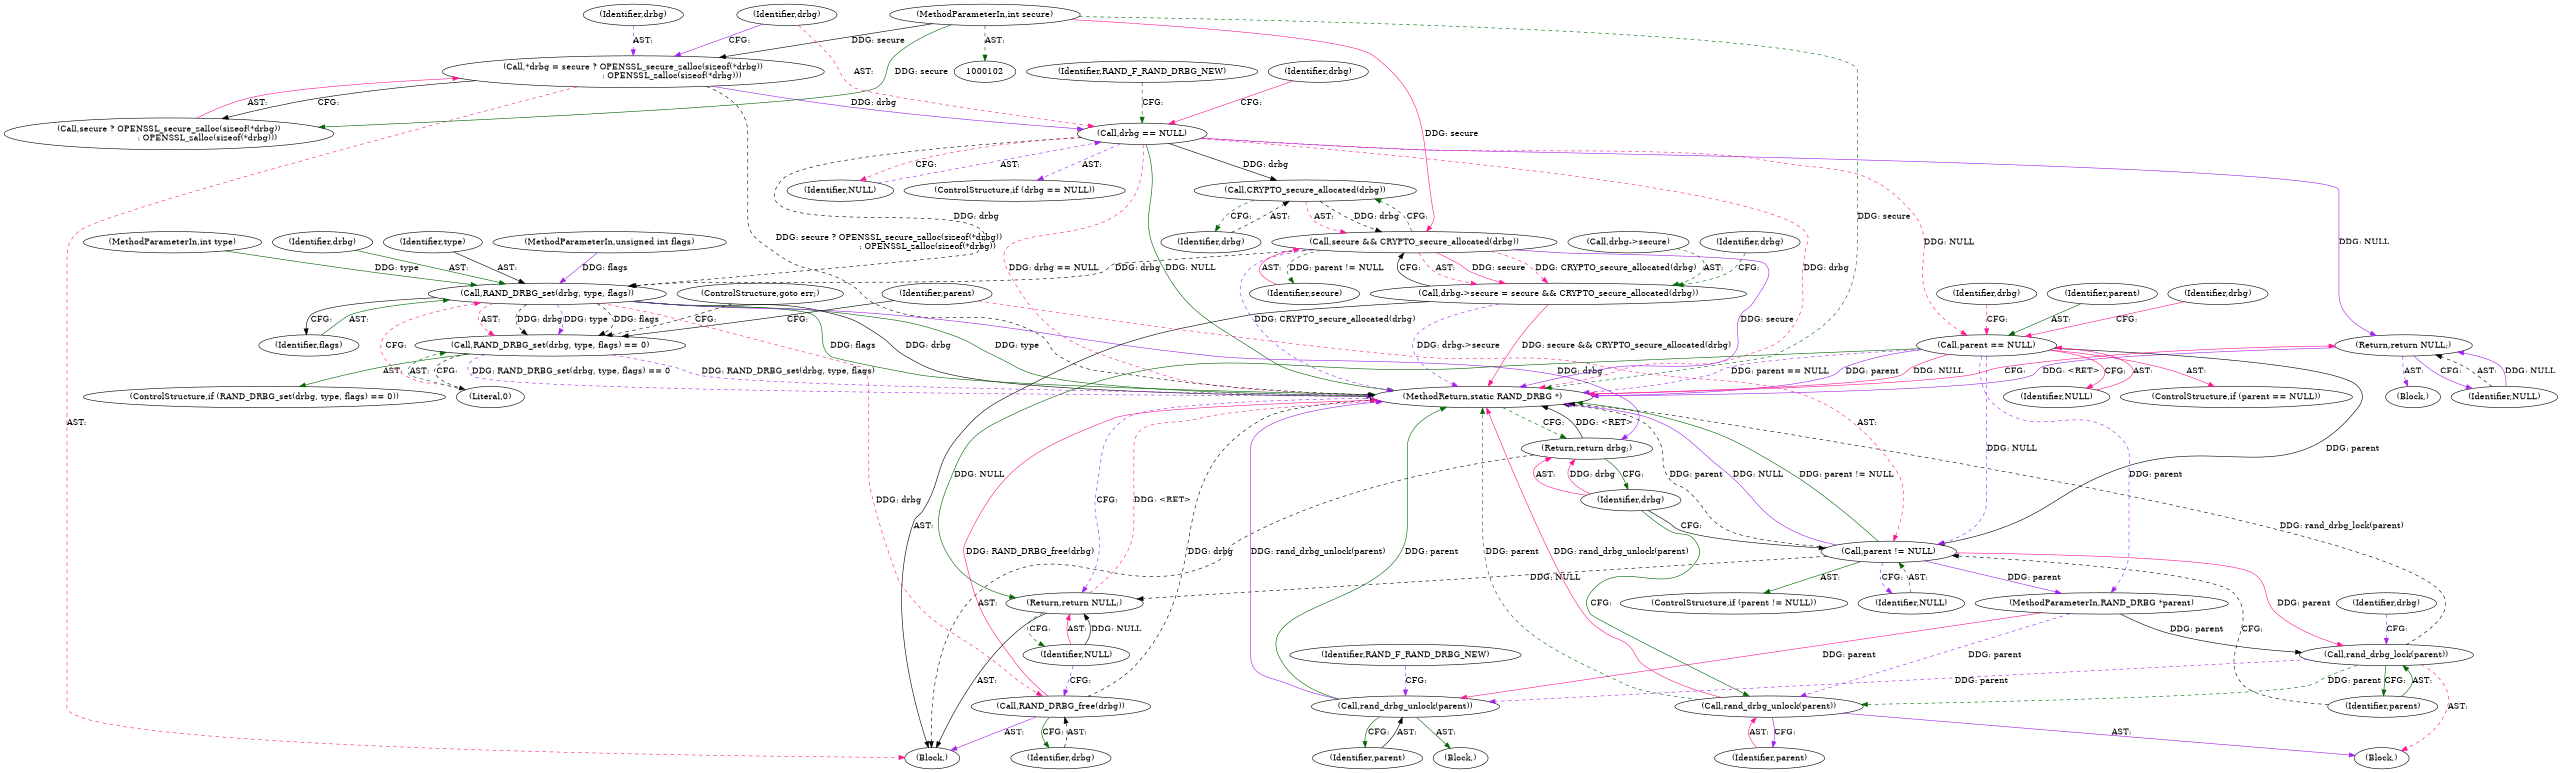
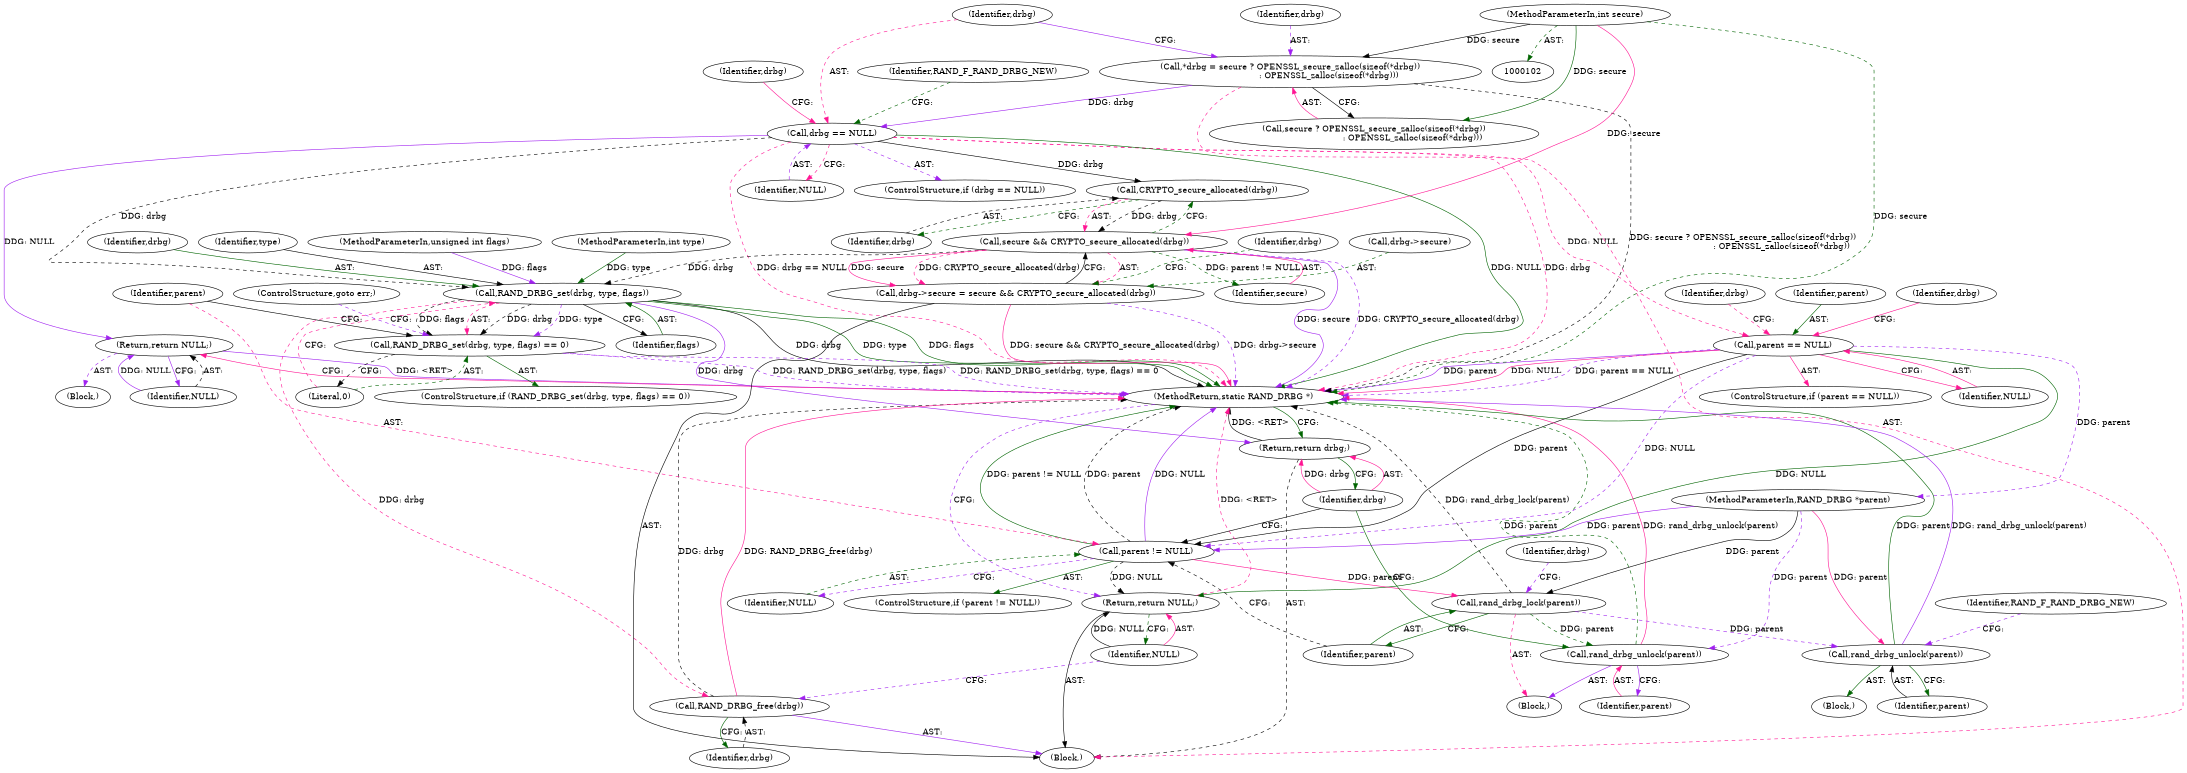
(669, 322) -> (385, 322)
(1532, 422) -> (1290, 417)
(1990, 576) -> (1458, 541)
